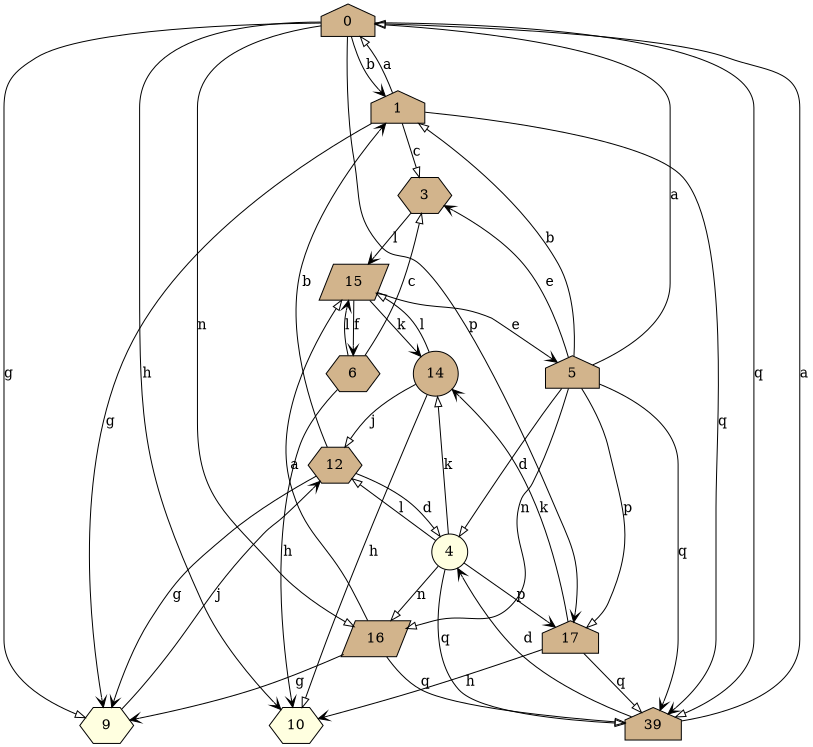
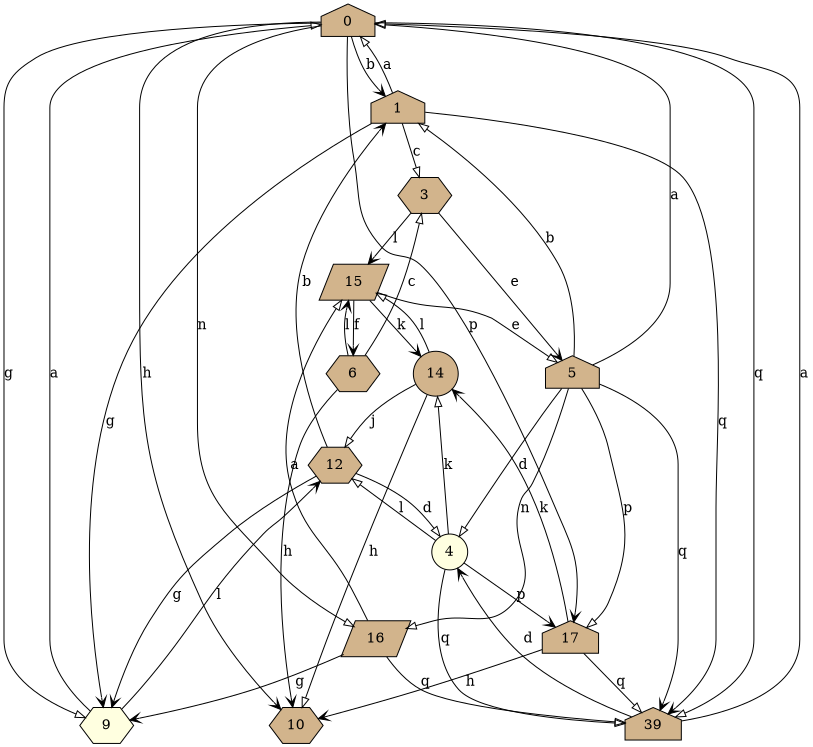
(528, 270) -> (497, 283)
none -> (50, 274)
(468, 311) -> (468, 311)
(418, 590) -> none
(219, 595) -> (219, 595)
(296, 725) -> (296, 725)
